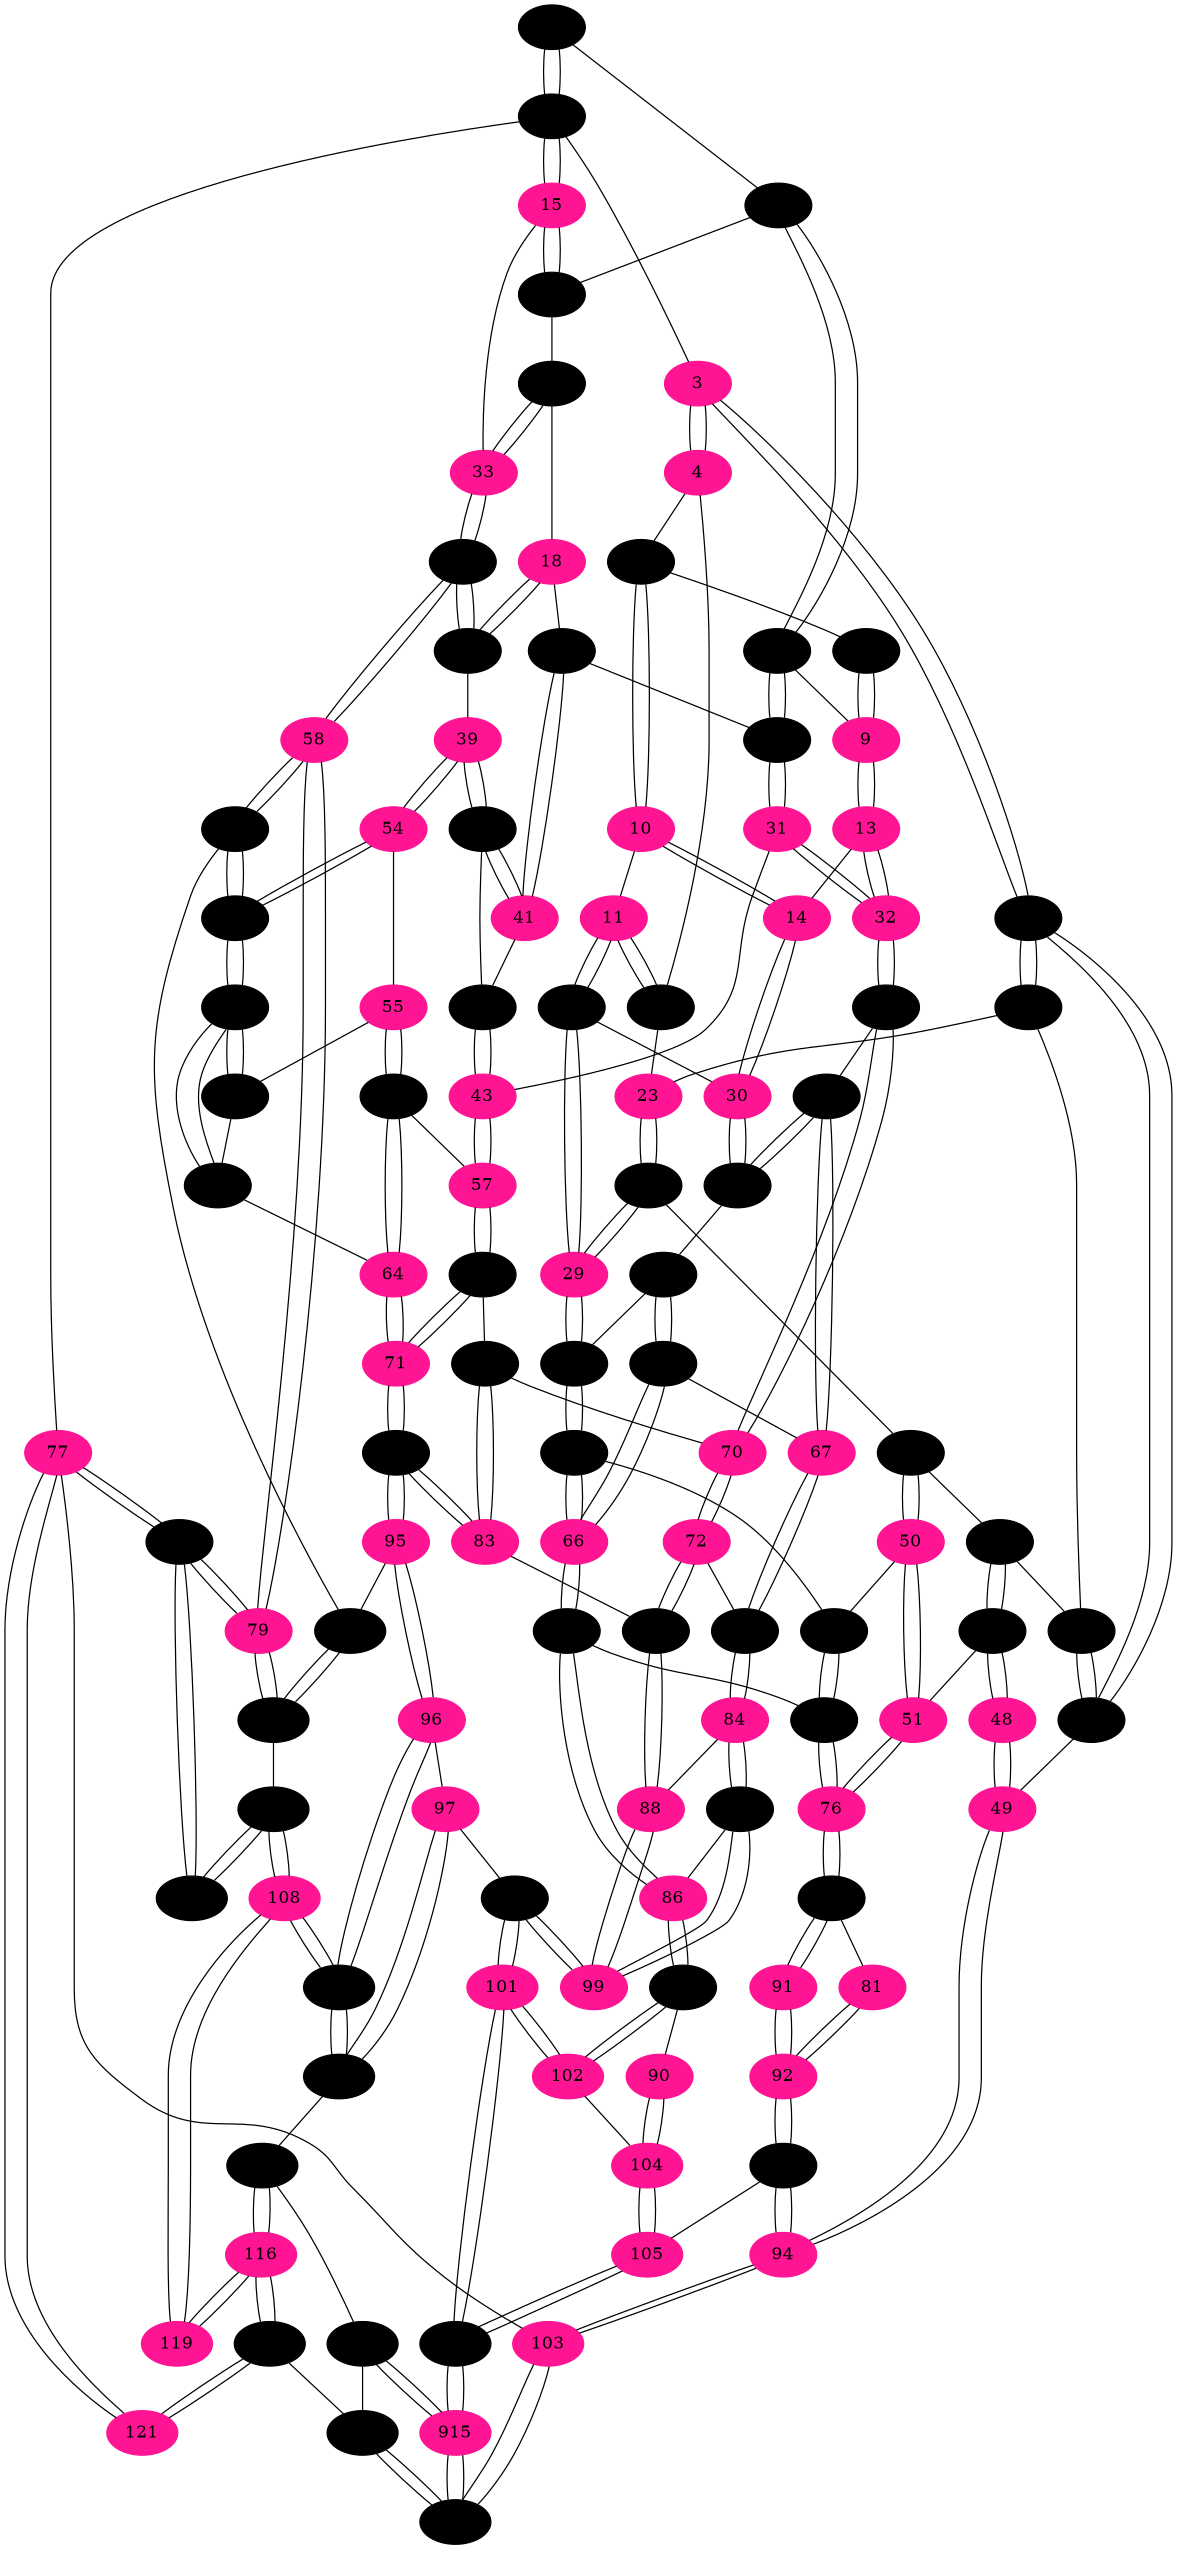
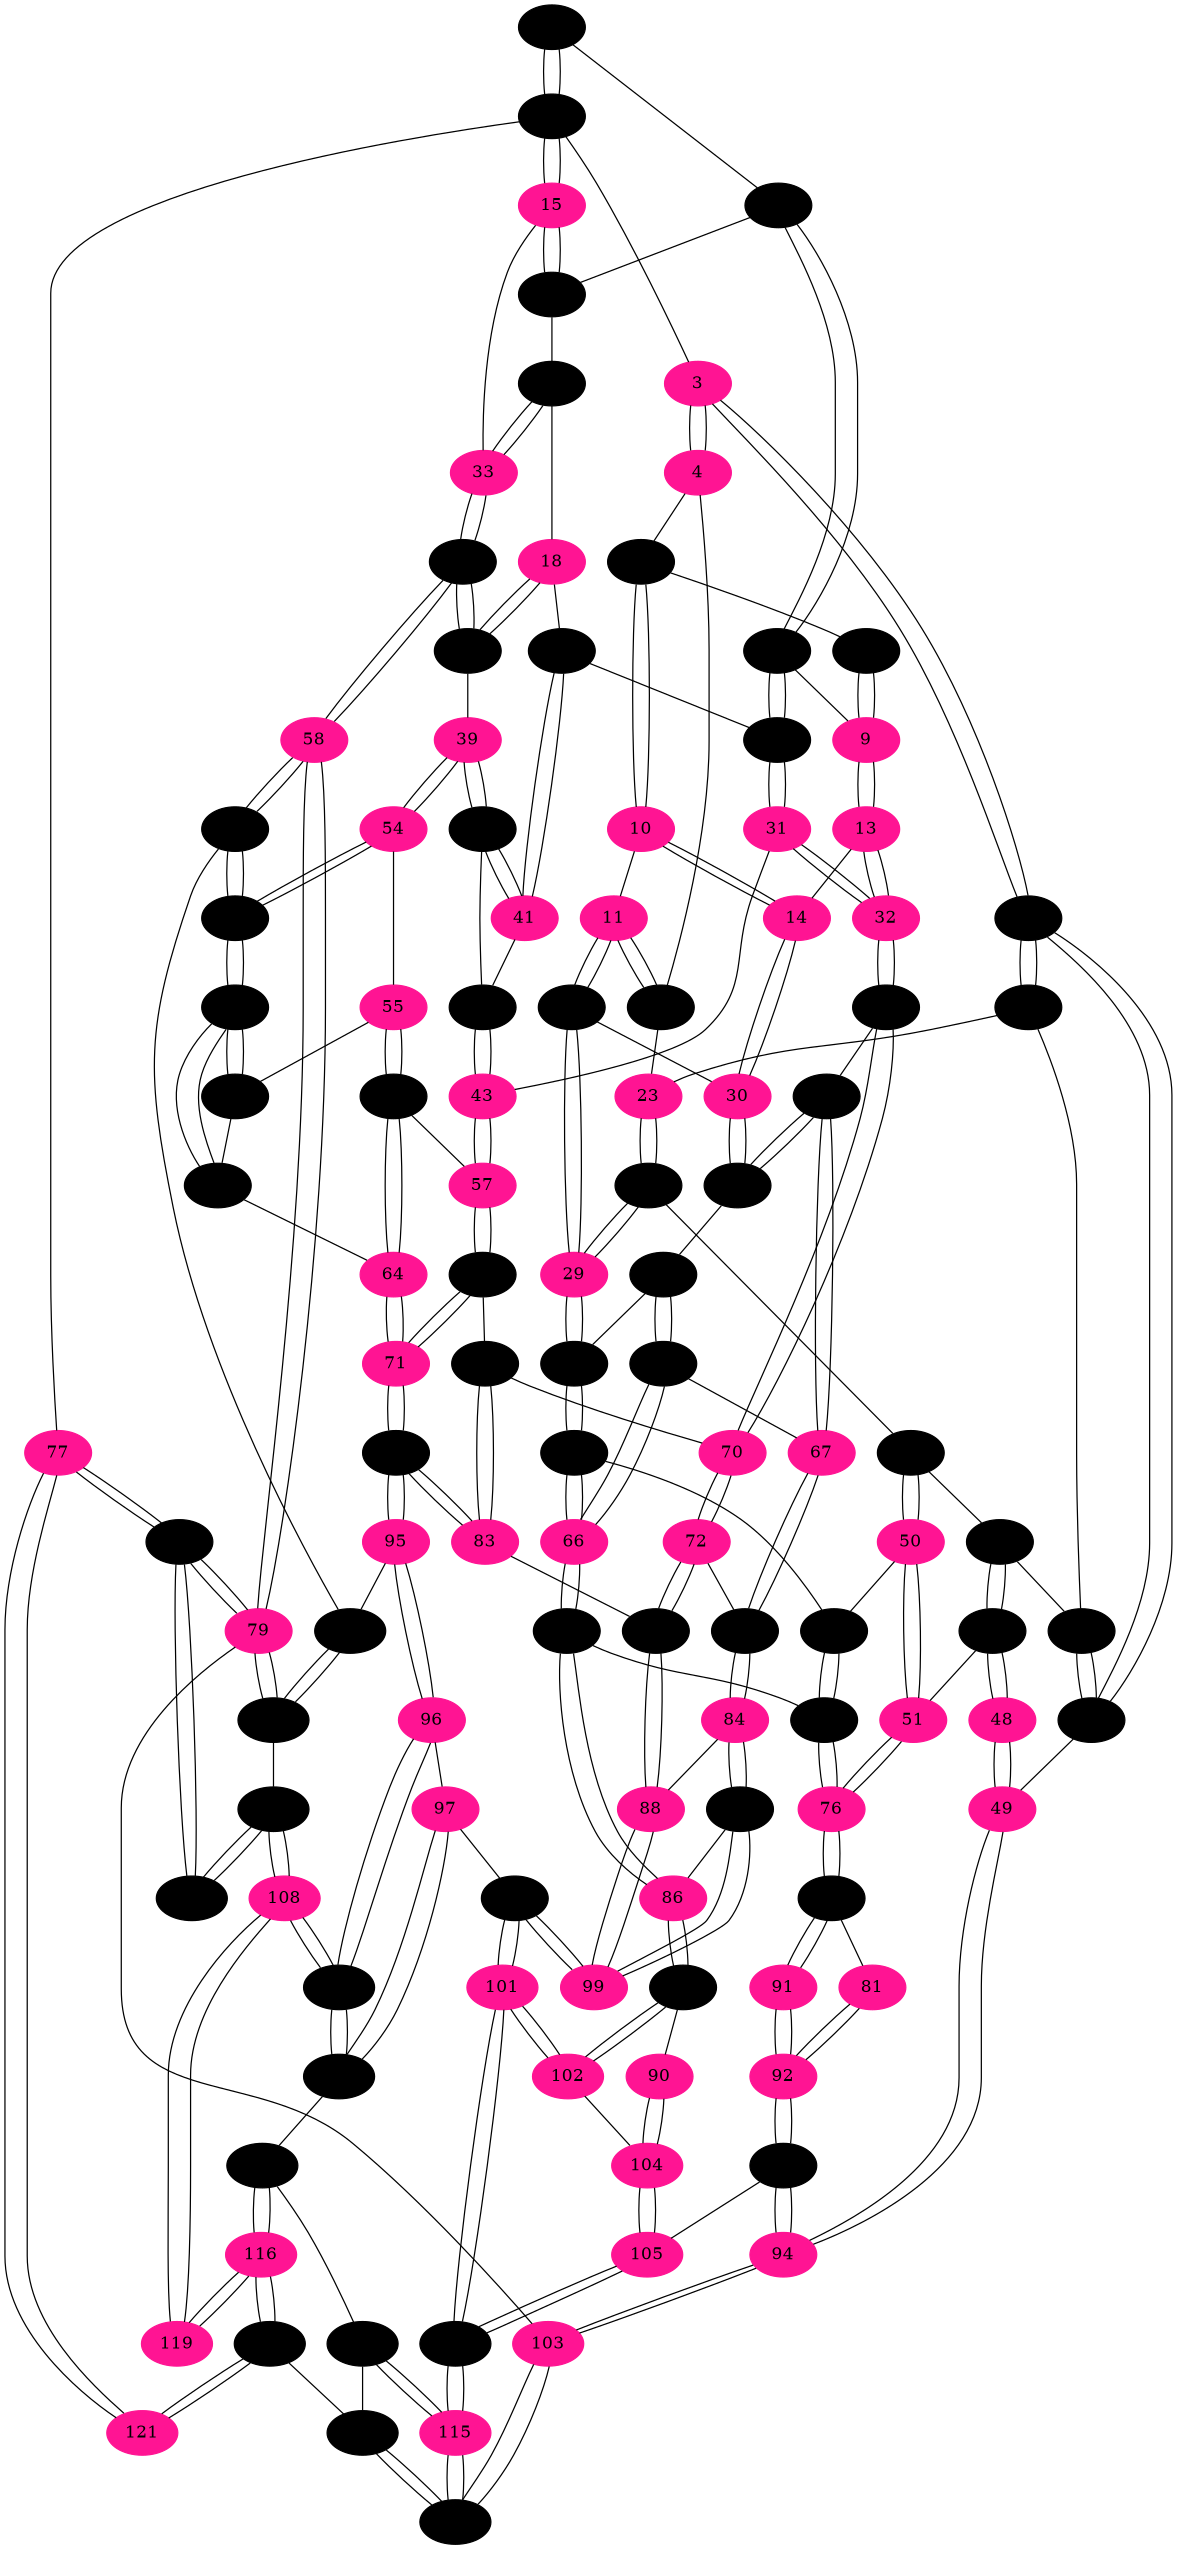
(80, 2029) -> (156, 2062)
(455, 2433) -> (455, 2433)
